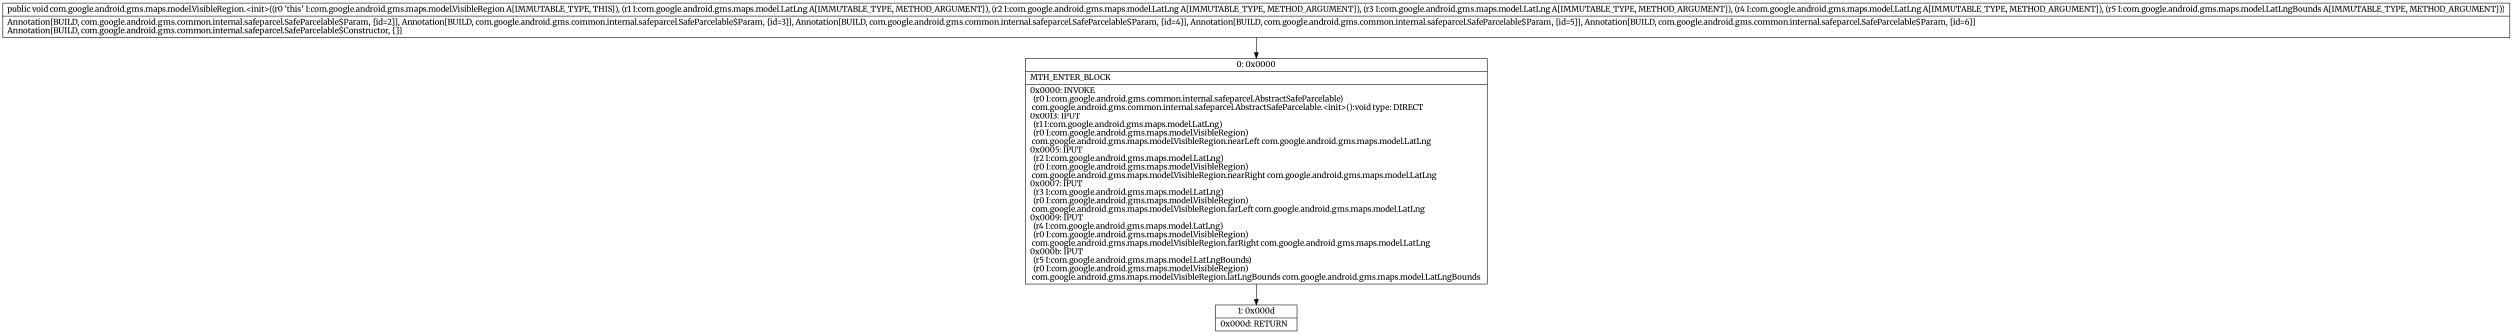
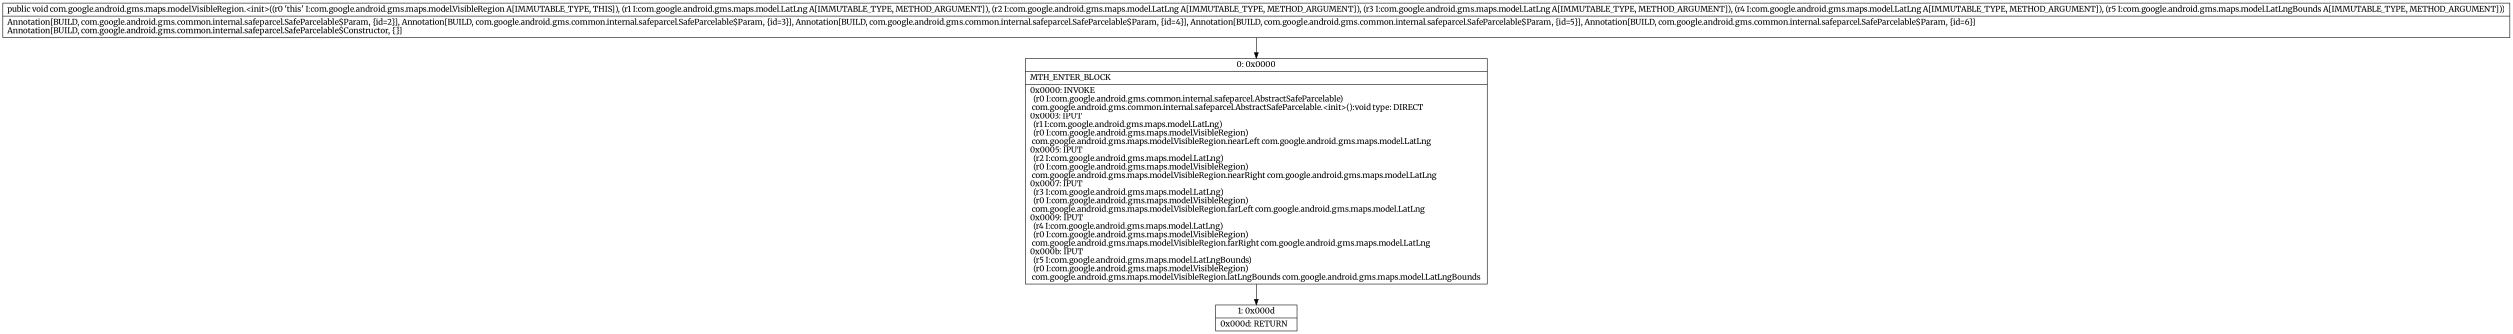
(1057, 116) -> (1058, 116)
